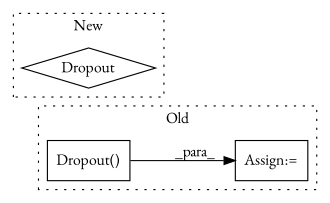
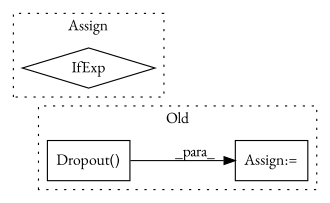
(89, 26) -> (89, 26)
(89, 68) -> (89, 68)
